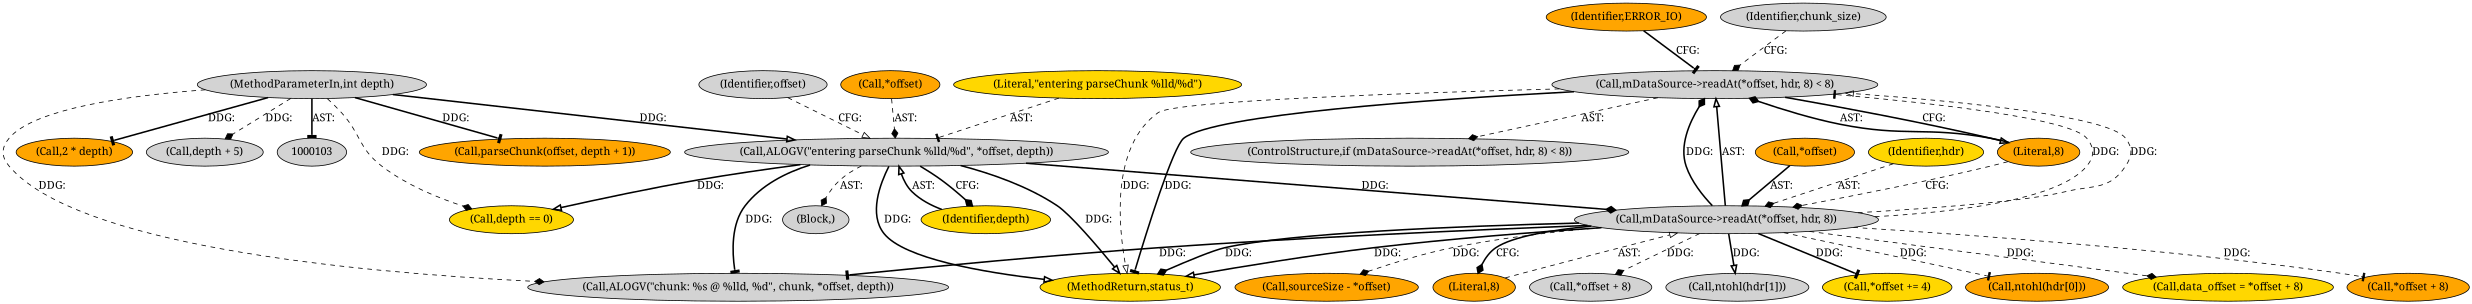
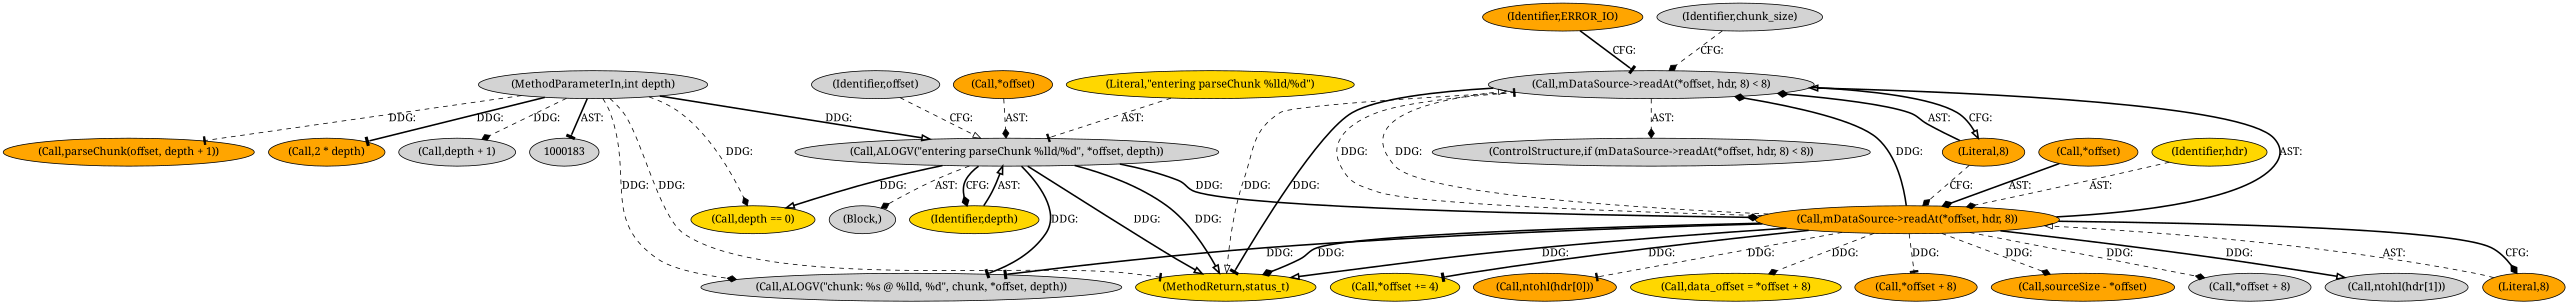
(426, 118) -> (364, 118)
(205, 152) -> (457, 152)
(312, 152) -> (564, 152)
(1726, 220) -> (1907, 220)
none -> (841, 268)
